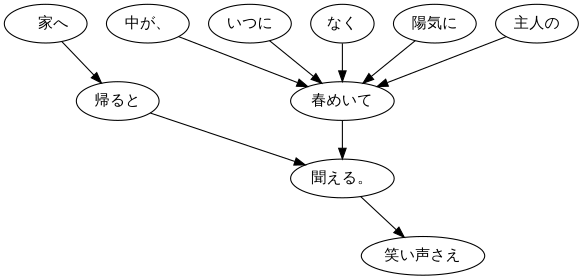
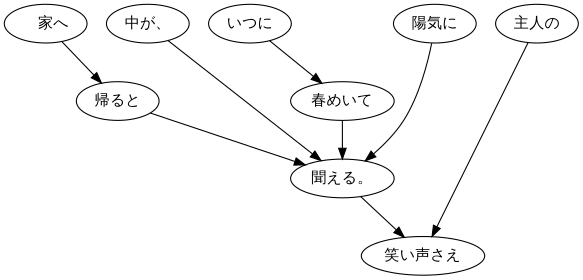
(342, 24) -> none
(393, 59) -> (413, 104)
(238, 60) -> (240, 97)
(447, 60) -> (482, 135)
